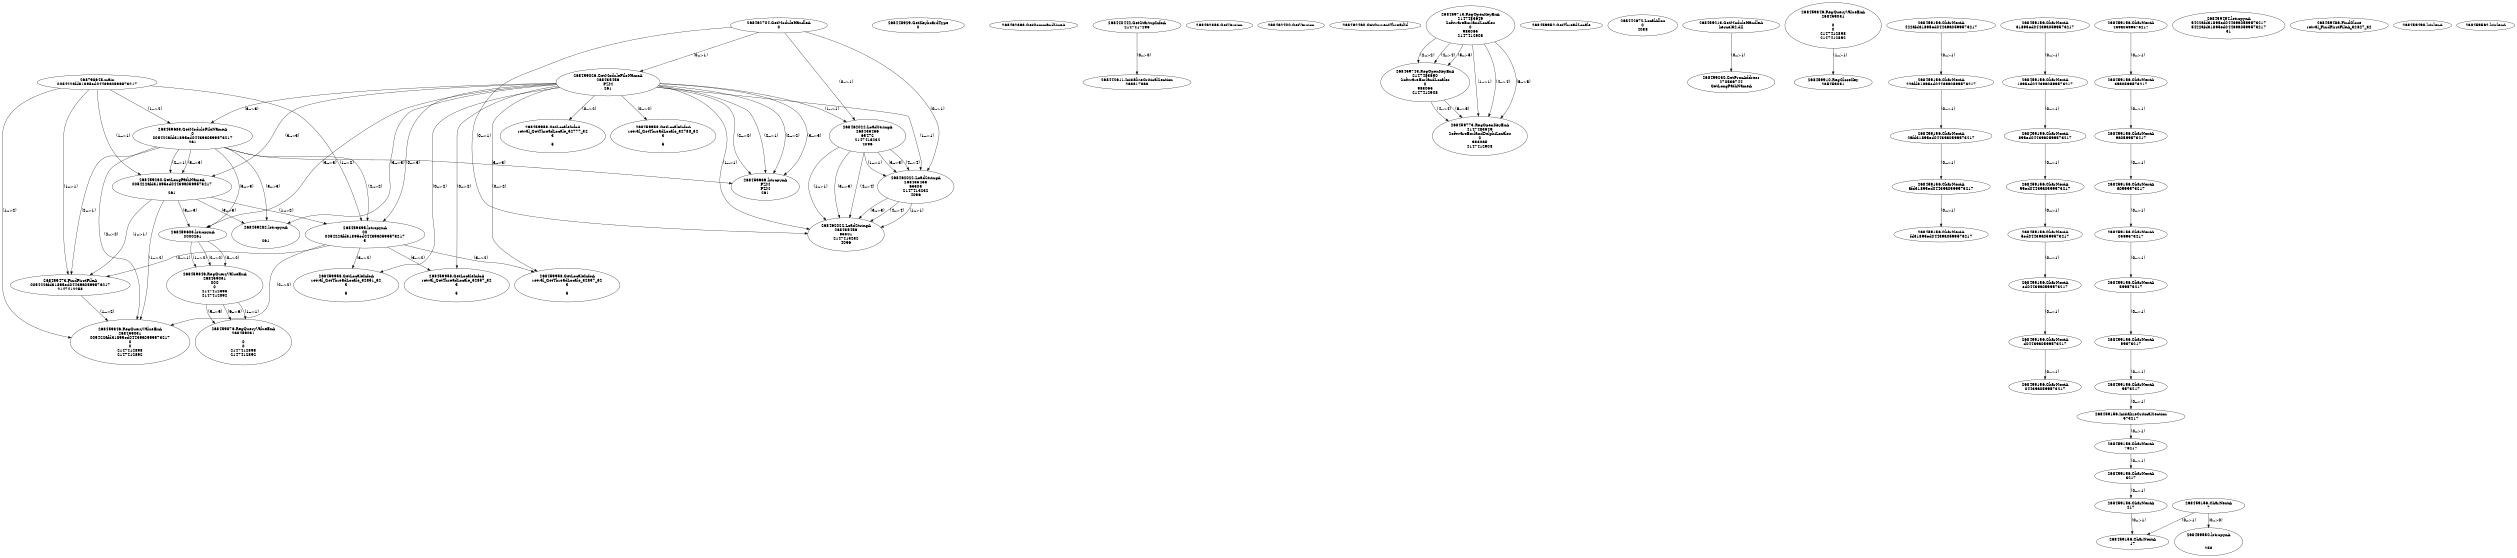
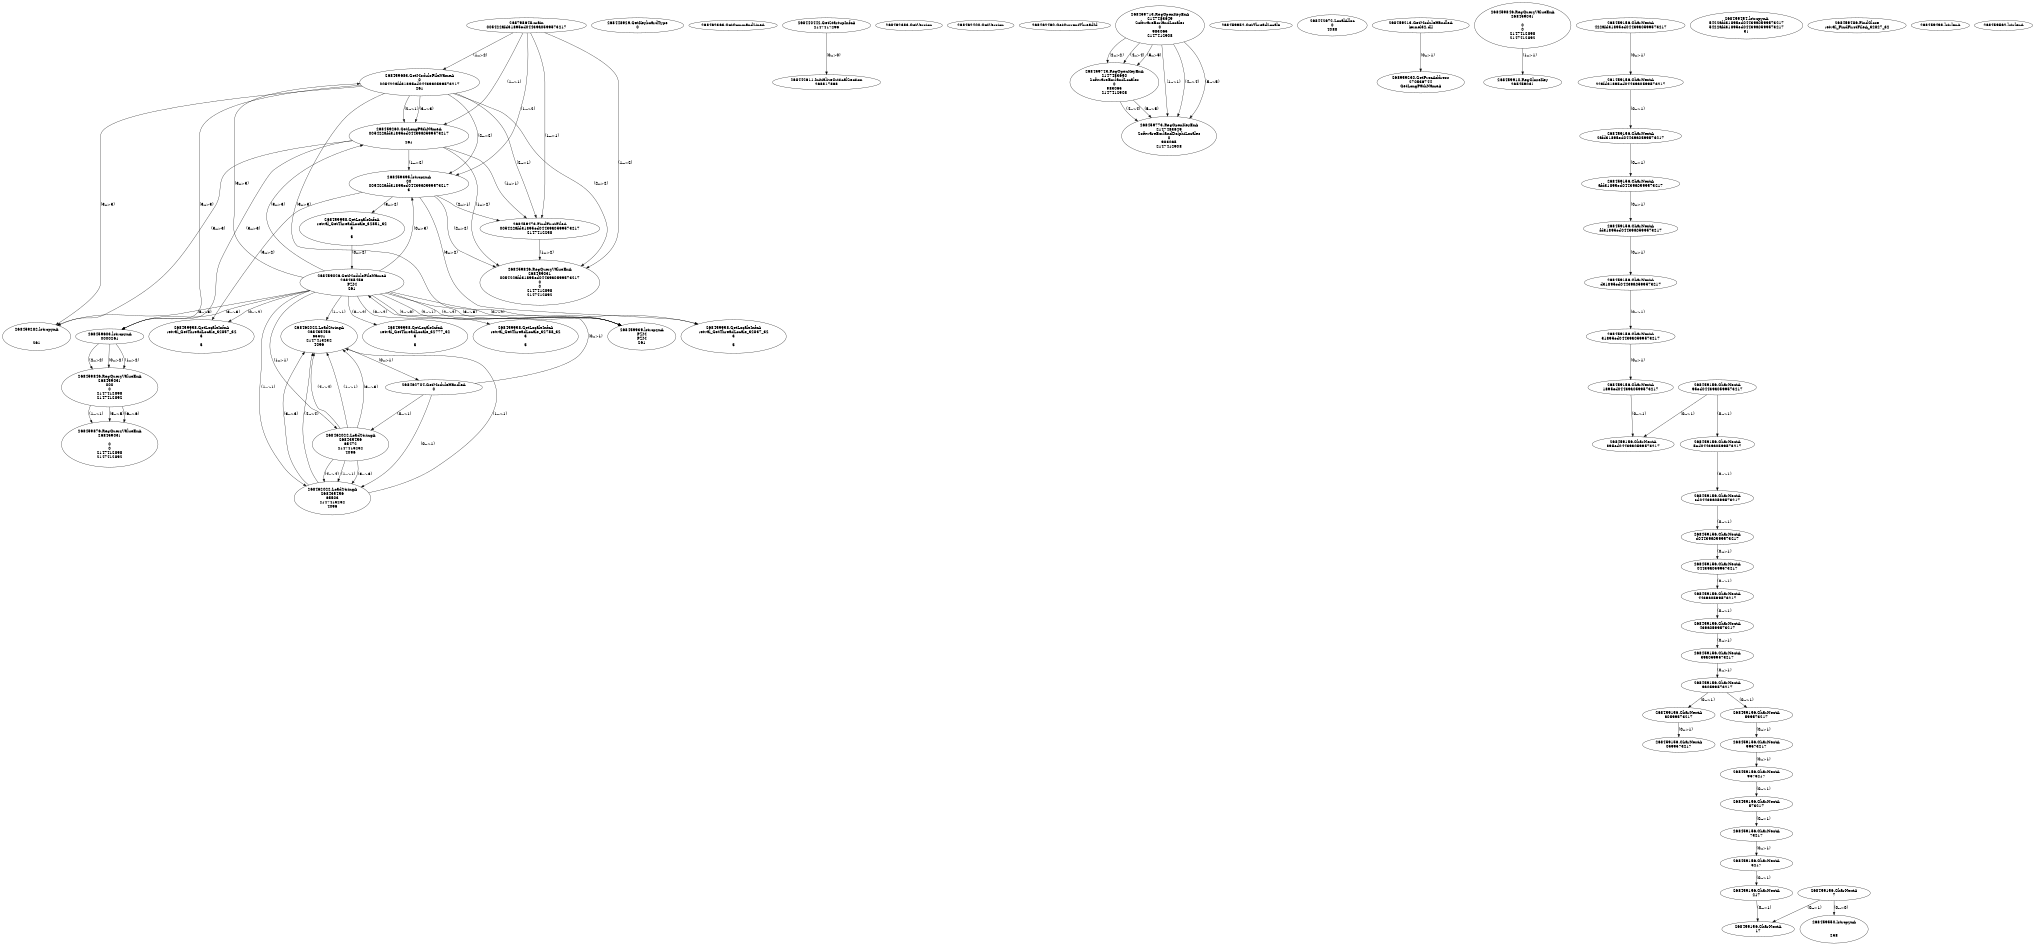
(1731, 82) -> (1421, 82)
(1941, 82) -> (1631, 82)
(433, 151) -> (352, 256)
(2045, 160) -> (1676, 415)
(476, 182) -> (381, 363)
(2131, 258) -> (1736, 699)
none -> (1631, 283)
(2131, 417) -> (1756, 804)
none -> (1717, 596)
